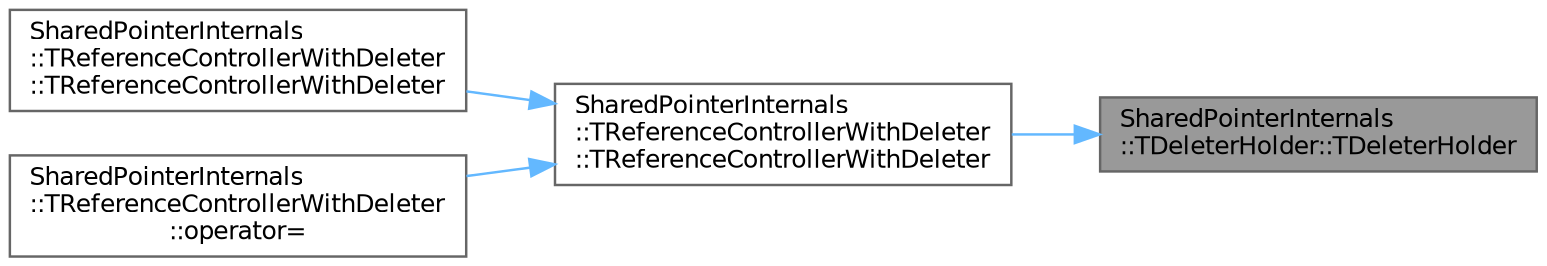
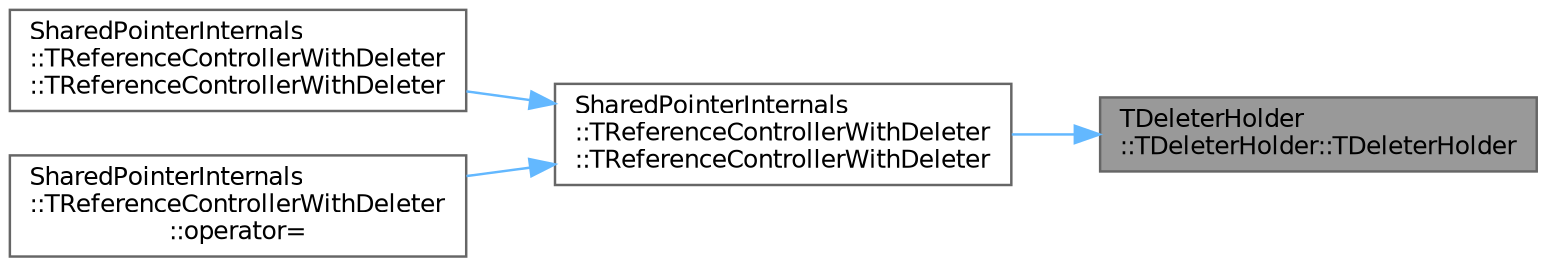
(1318, 134) -> (1318, 134)
